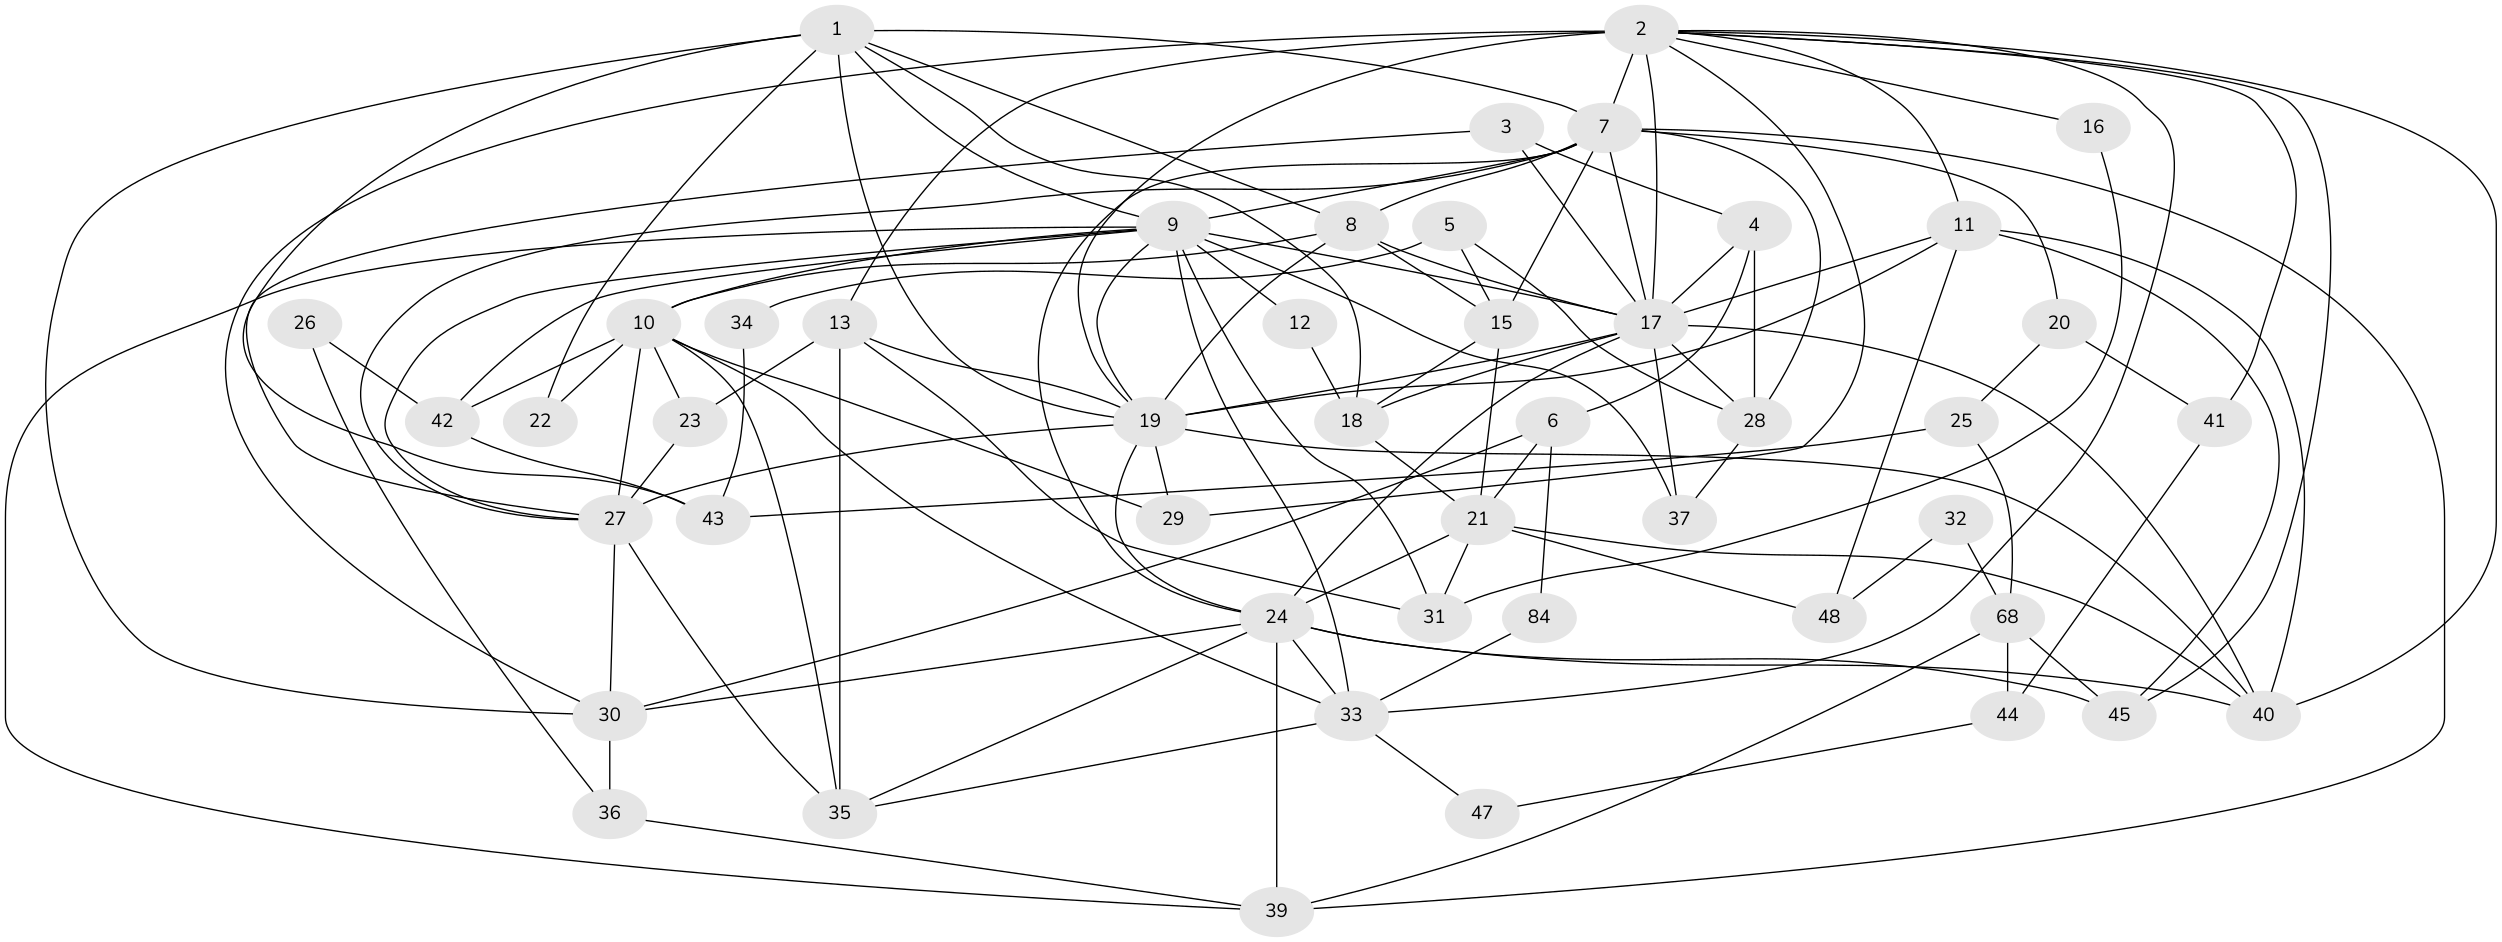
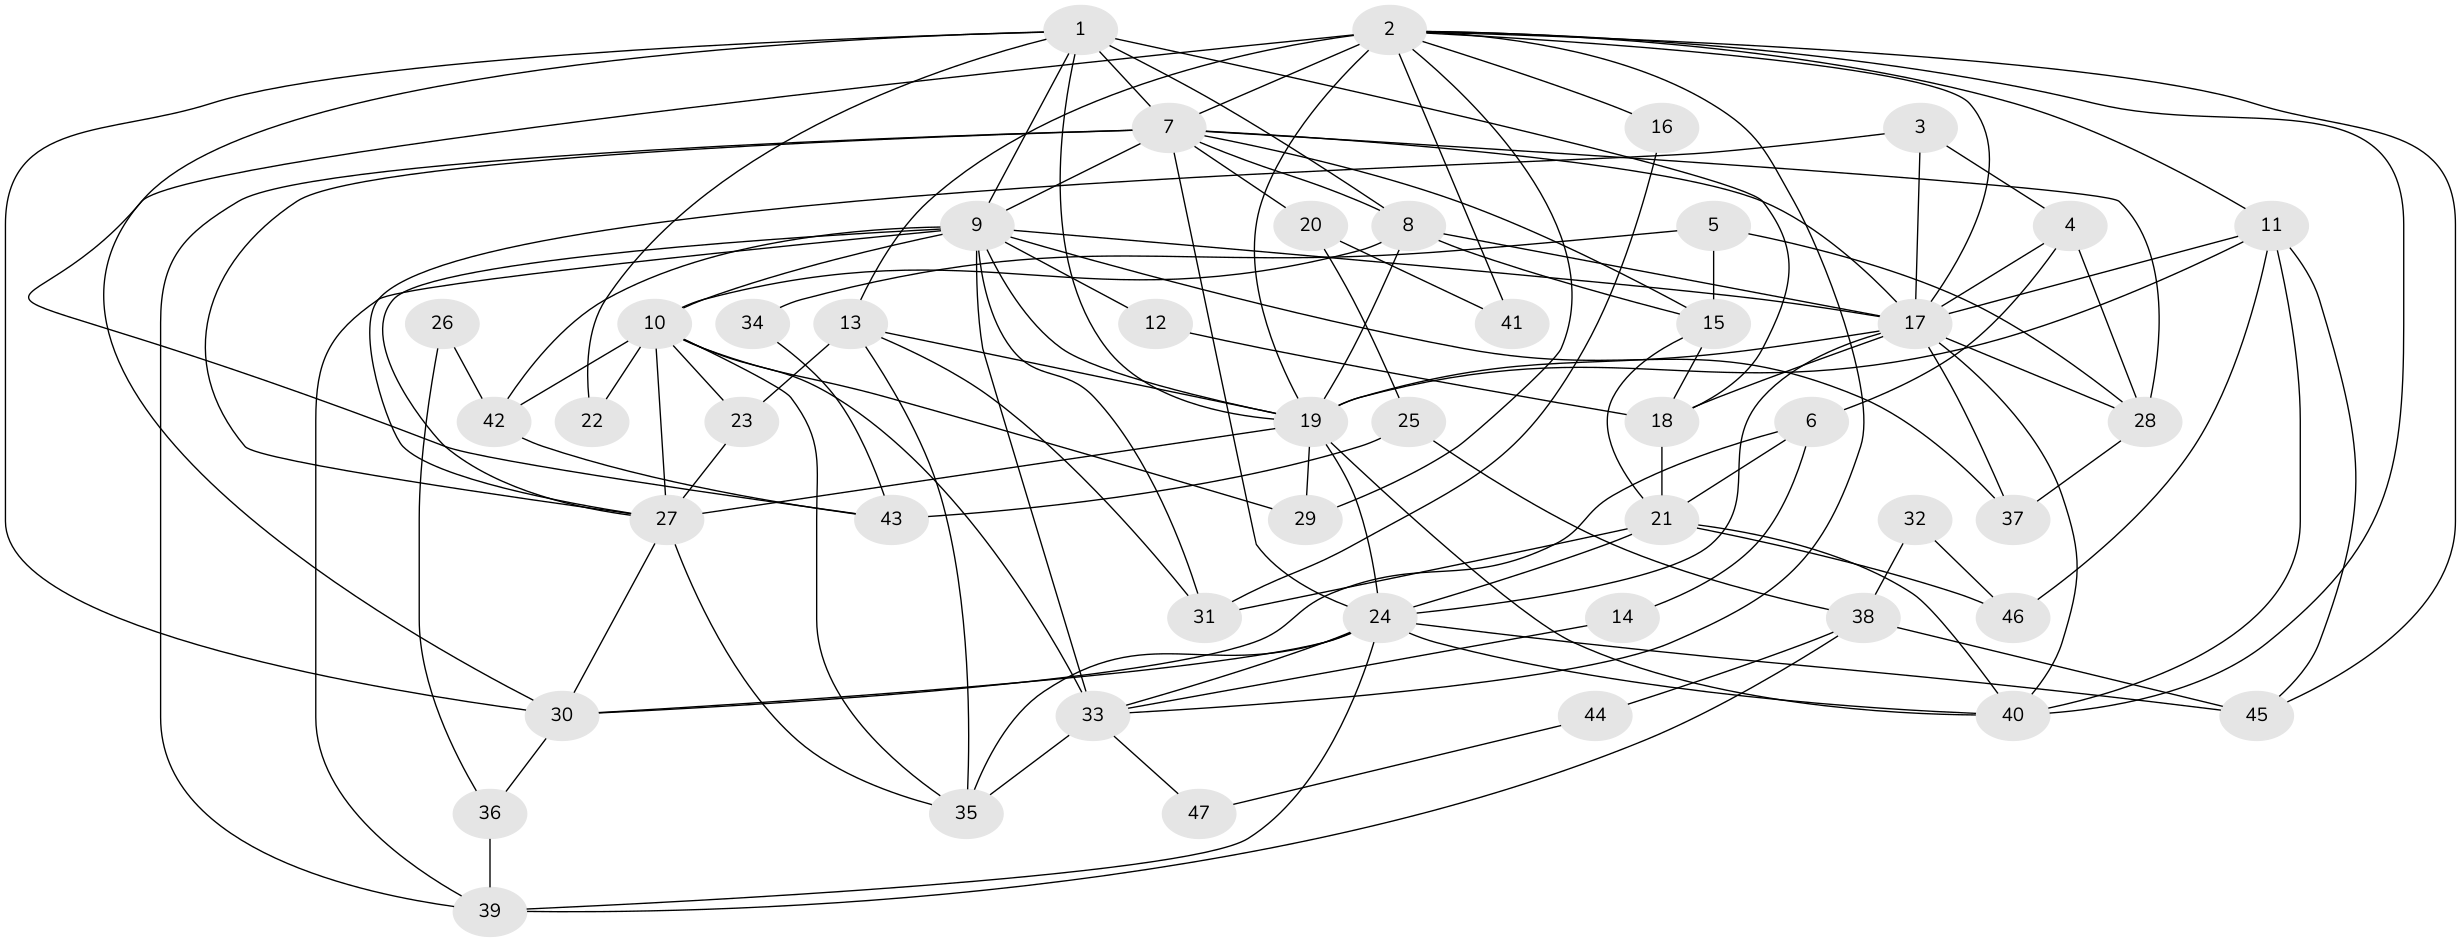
(2111, 569) -> none
(1539, 618) -> (1622, 618)
(1829, 618) -> (2013, 618)
(2008, 618) -> (1863, 618)
